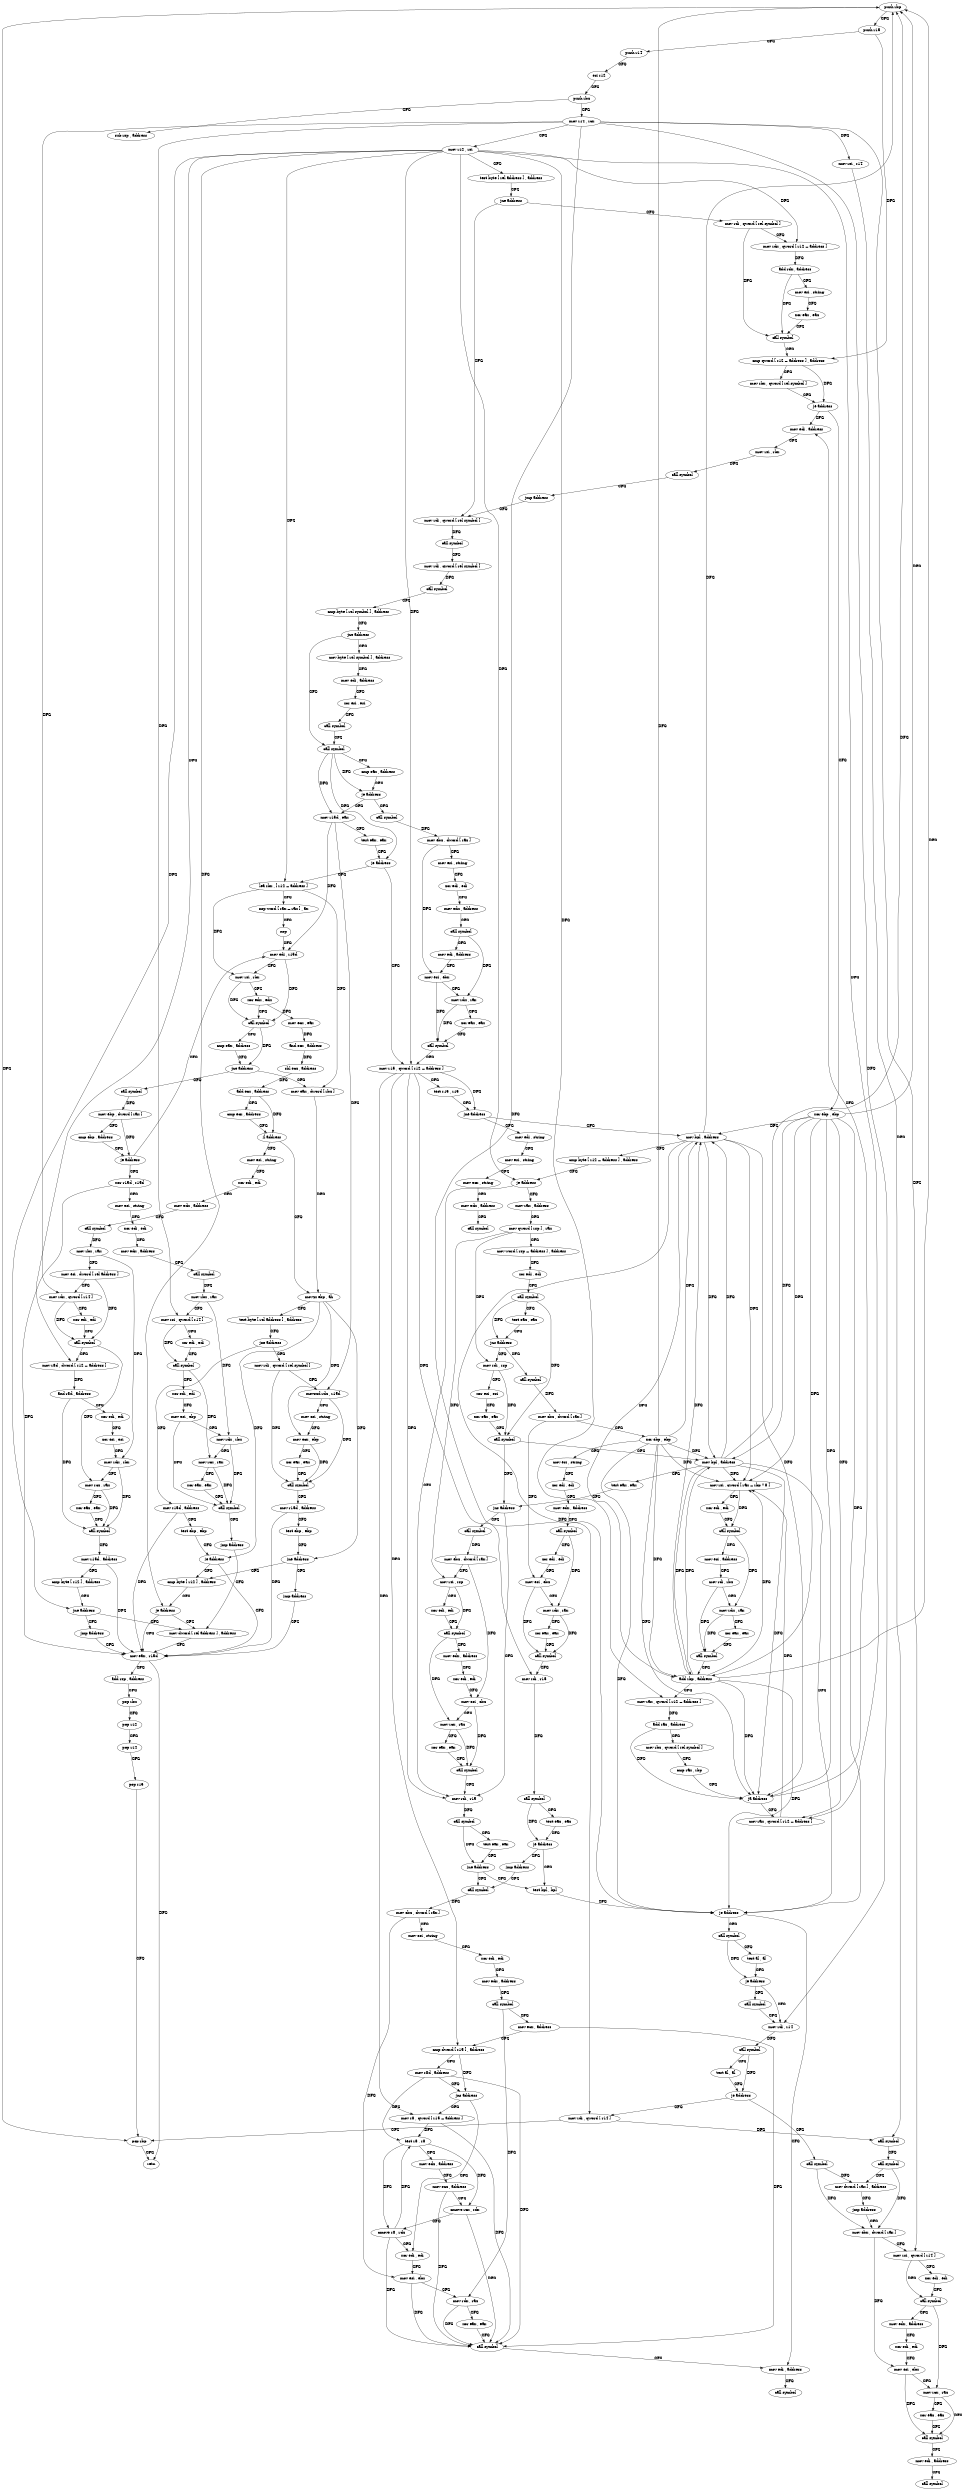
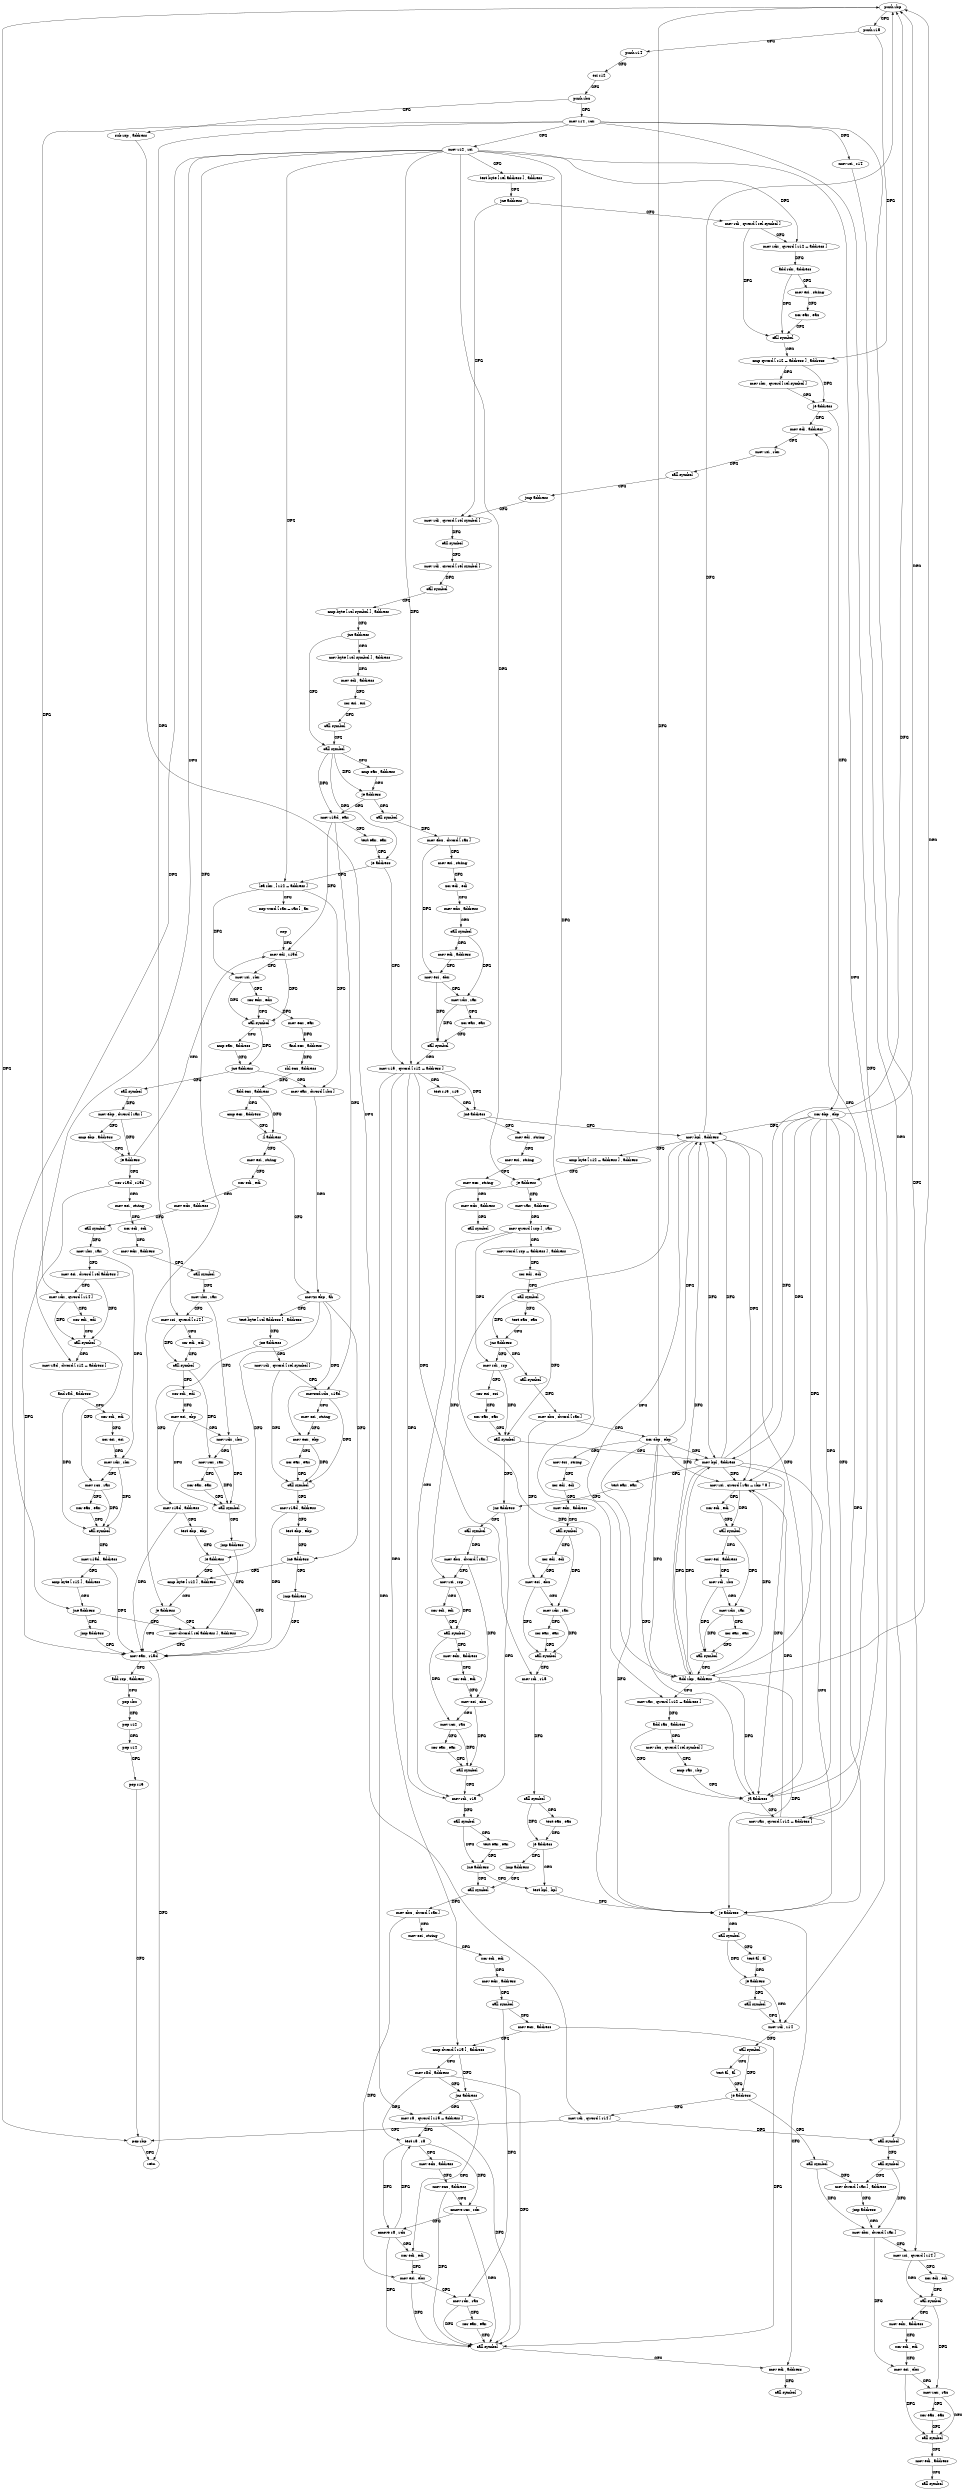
(283, 919) -> none
(470, 1161) -> (363, 1105)
(74, 1379) -> none
